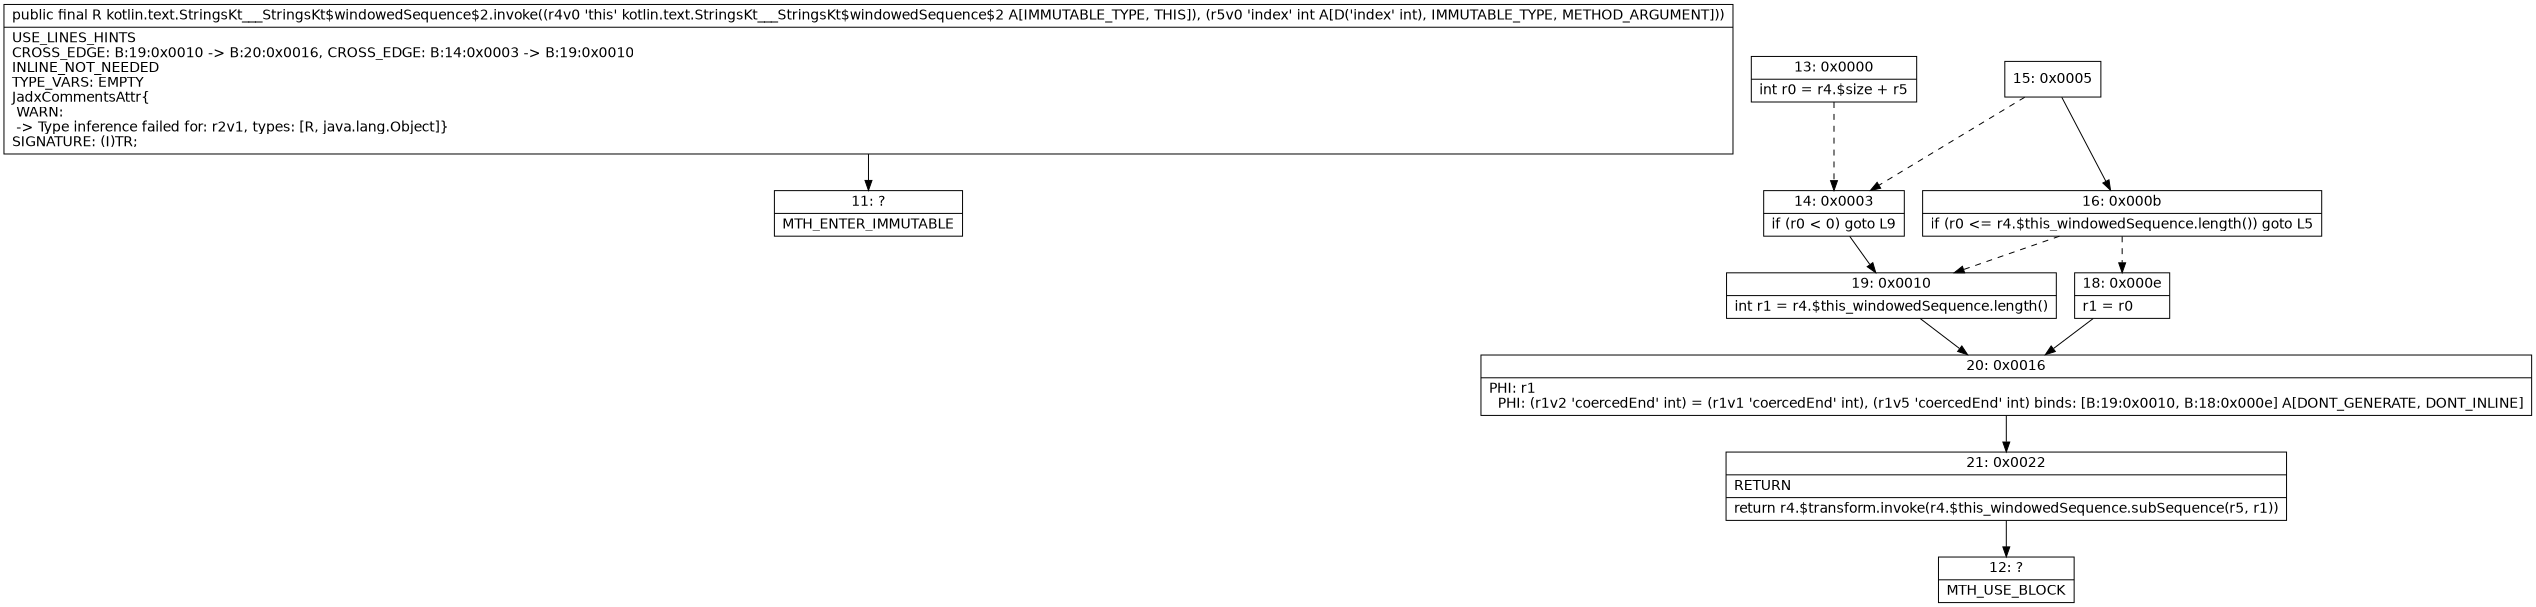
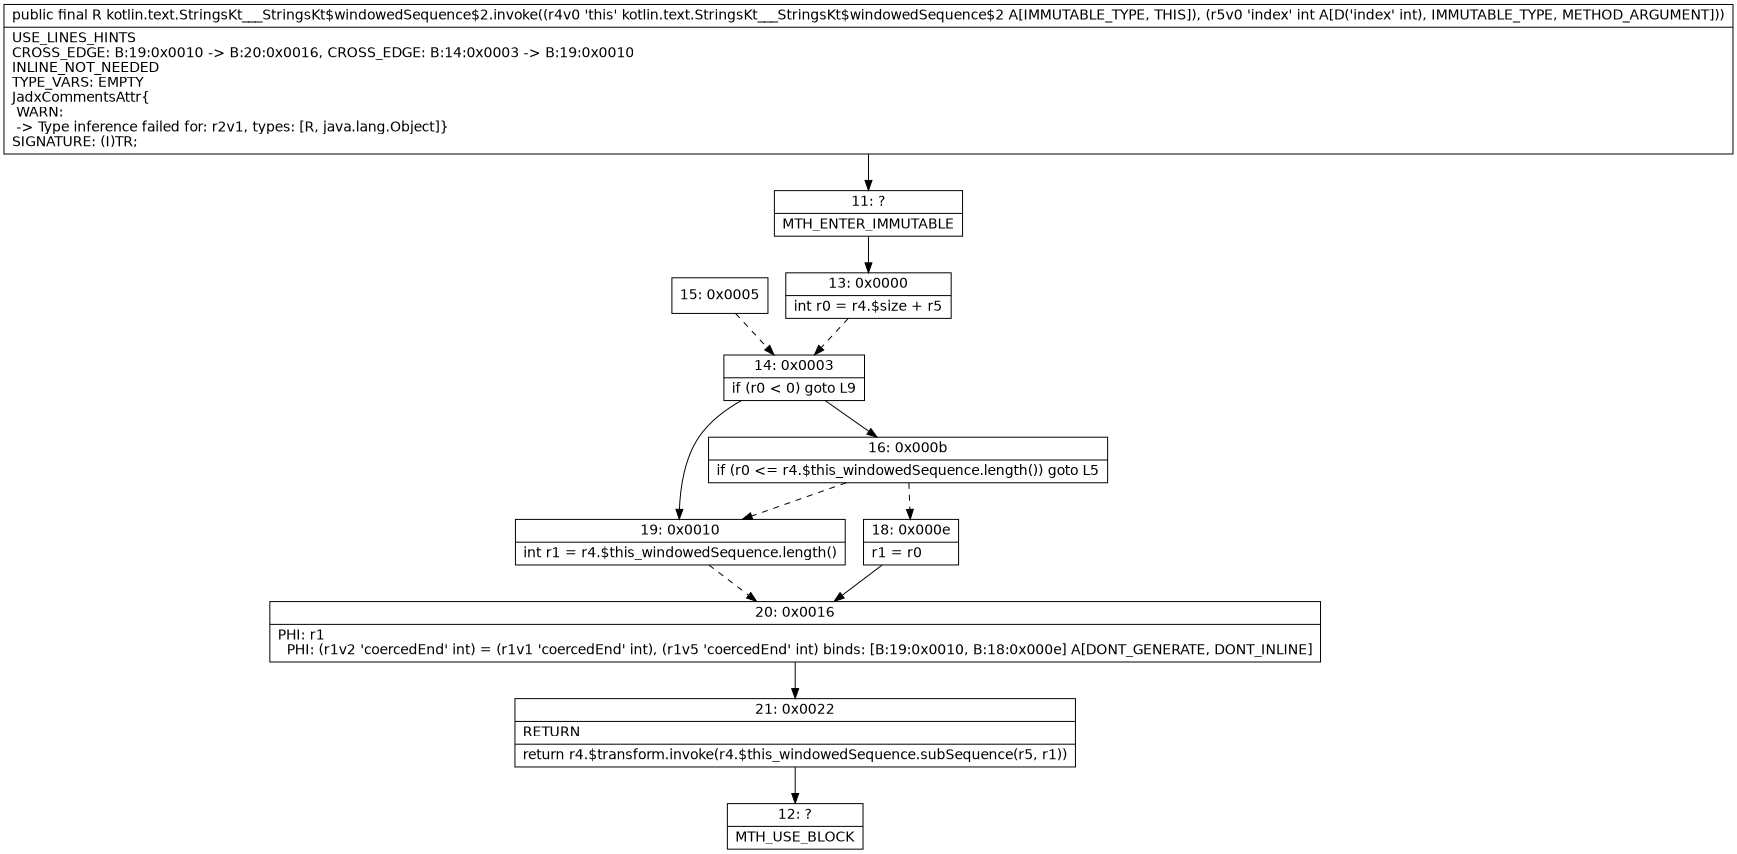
(2084, 139) -> (847, 416)
none -> (868, 250)
(1940, 333) -> (729, 580)
